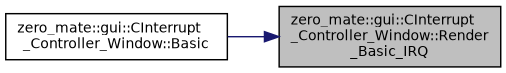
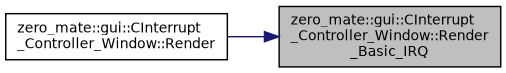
(117, 37) -> (117, 37)
